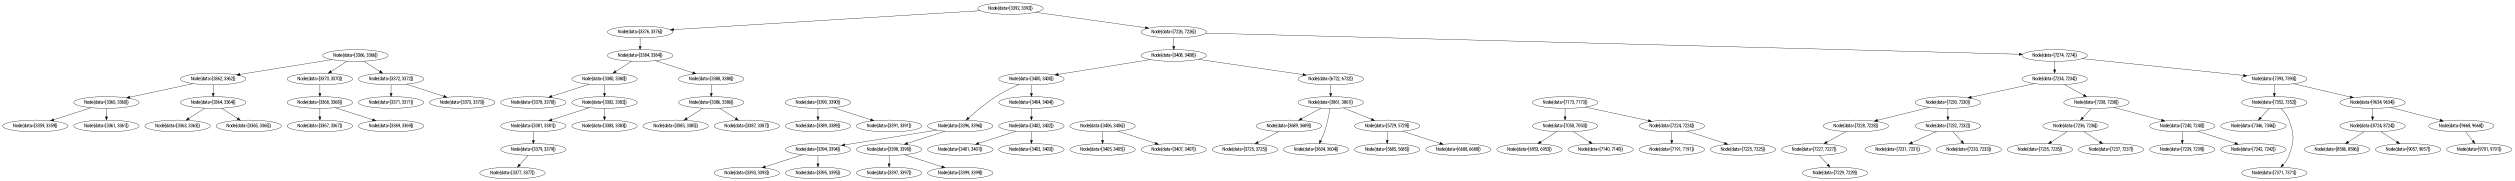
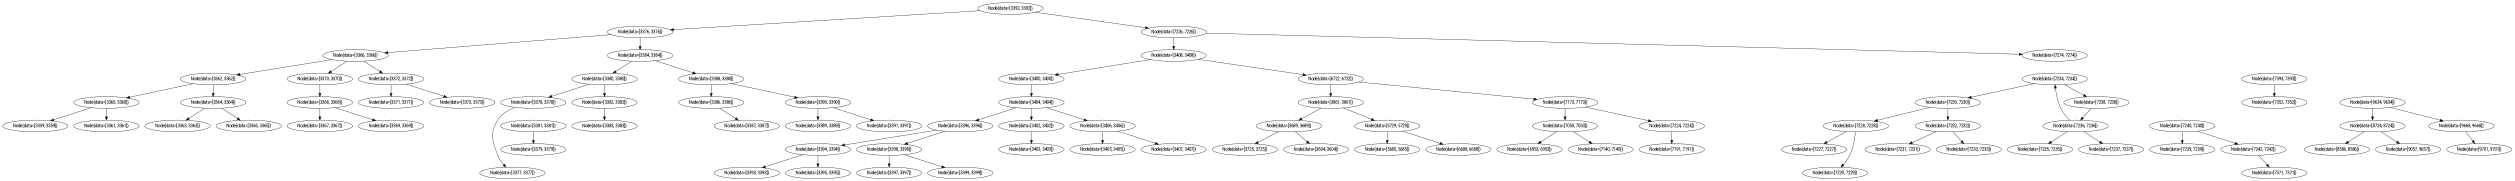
none -> (499, 44)
(2055, 66) -> (2060, 105)
(2163, 67) -> none
none -> (763, 90)
(2322, 90) -> none
none -> (1446, 91)
(992, 99) -> (997, 114)
(571, 114) -> none
none -> (1065, 114)
(2138, 114) -> none
(1327, 125) -> (1301, 137)
(676, 126) -> none
(2253, 126) -> none
(2293, 136) -> (2263, 160)
(960, 149) -> none
(1743, 149) -> none
(524, 160) -> (493, 132)
(1823, 160) -> (1852, 149)
